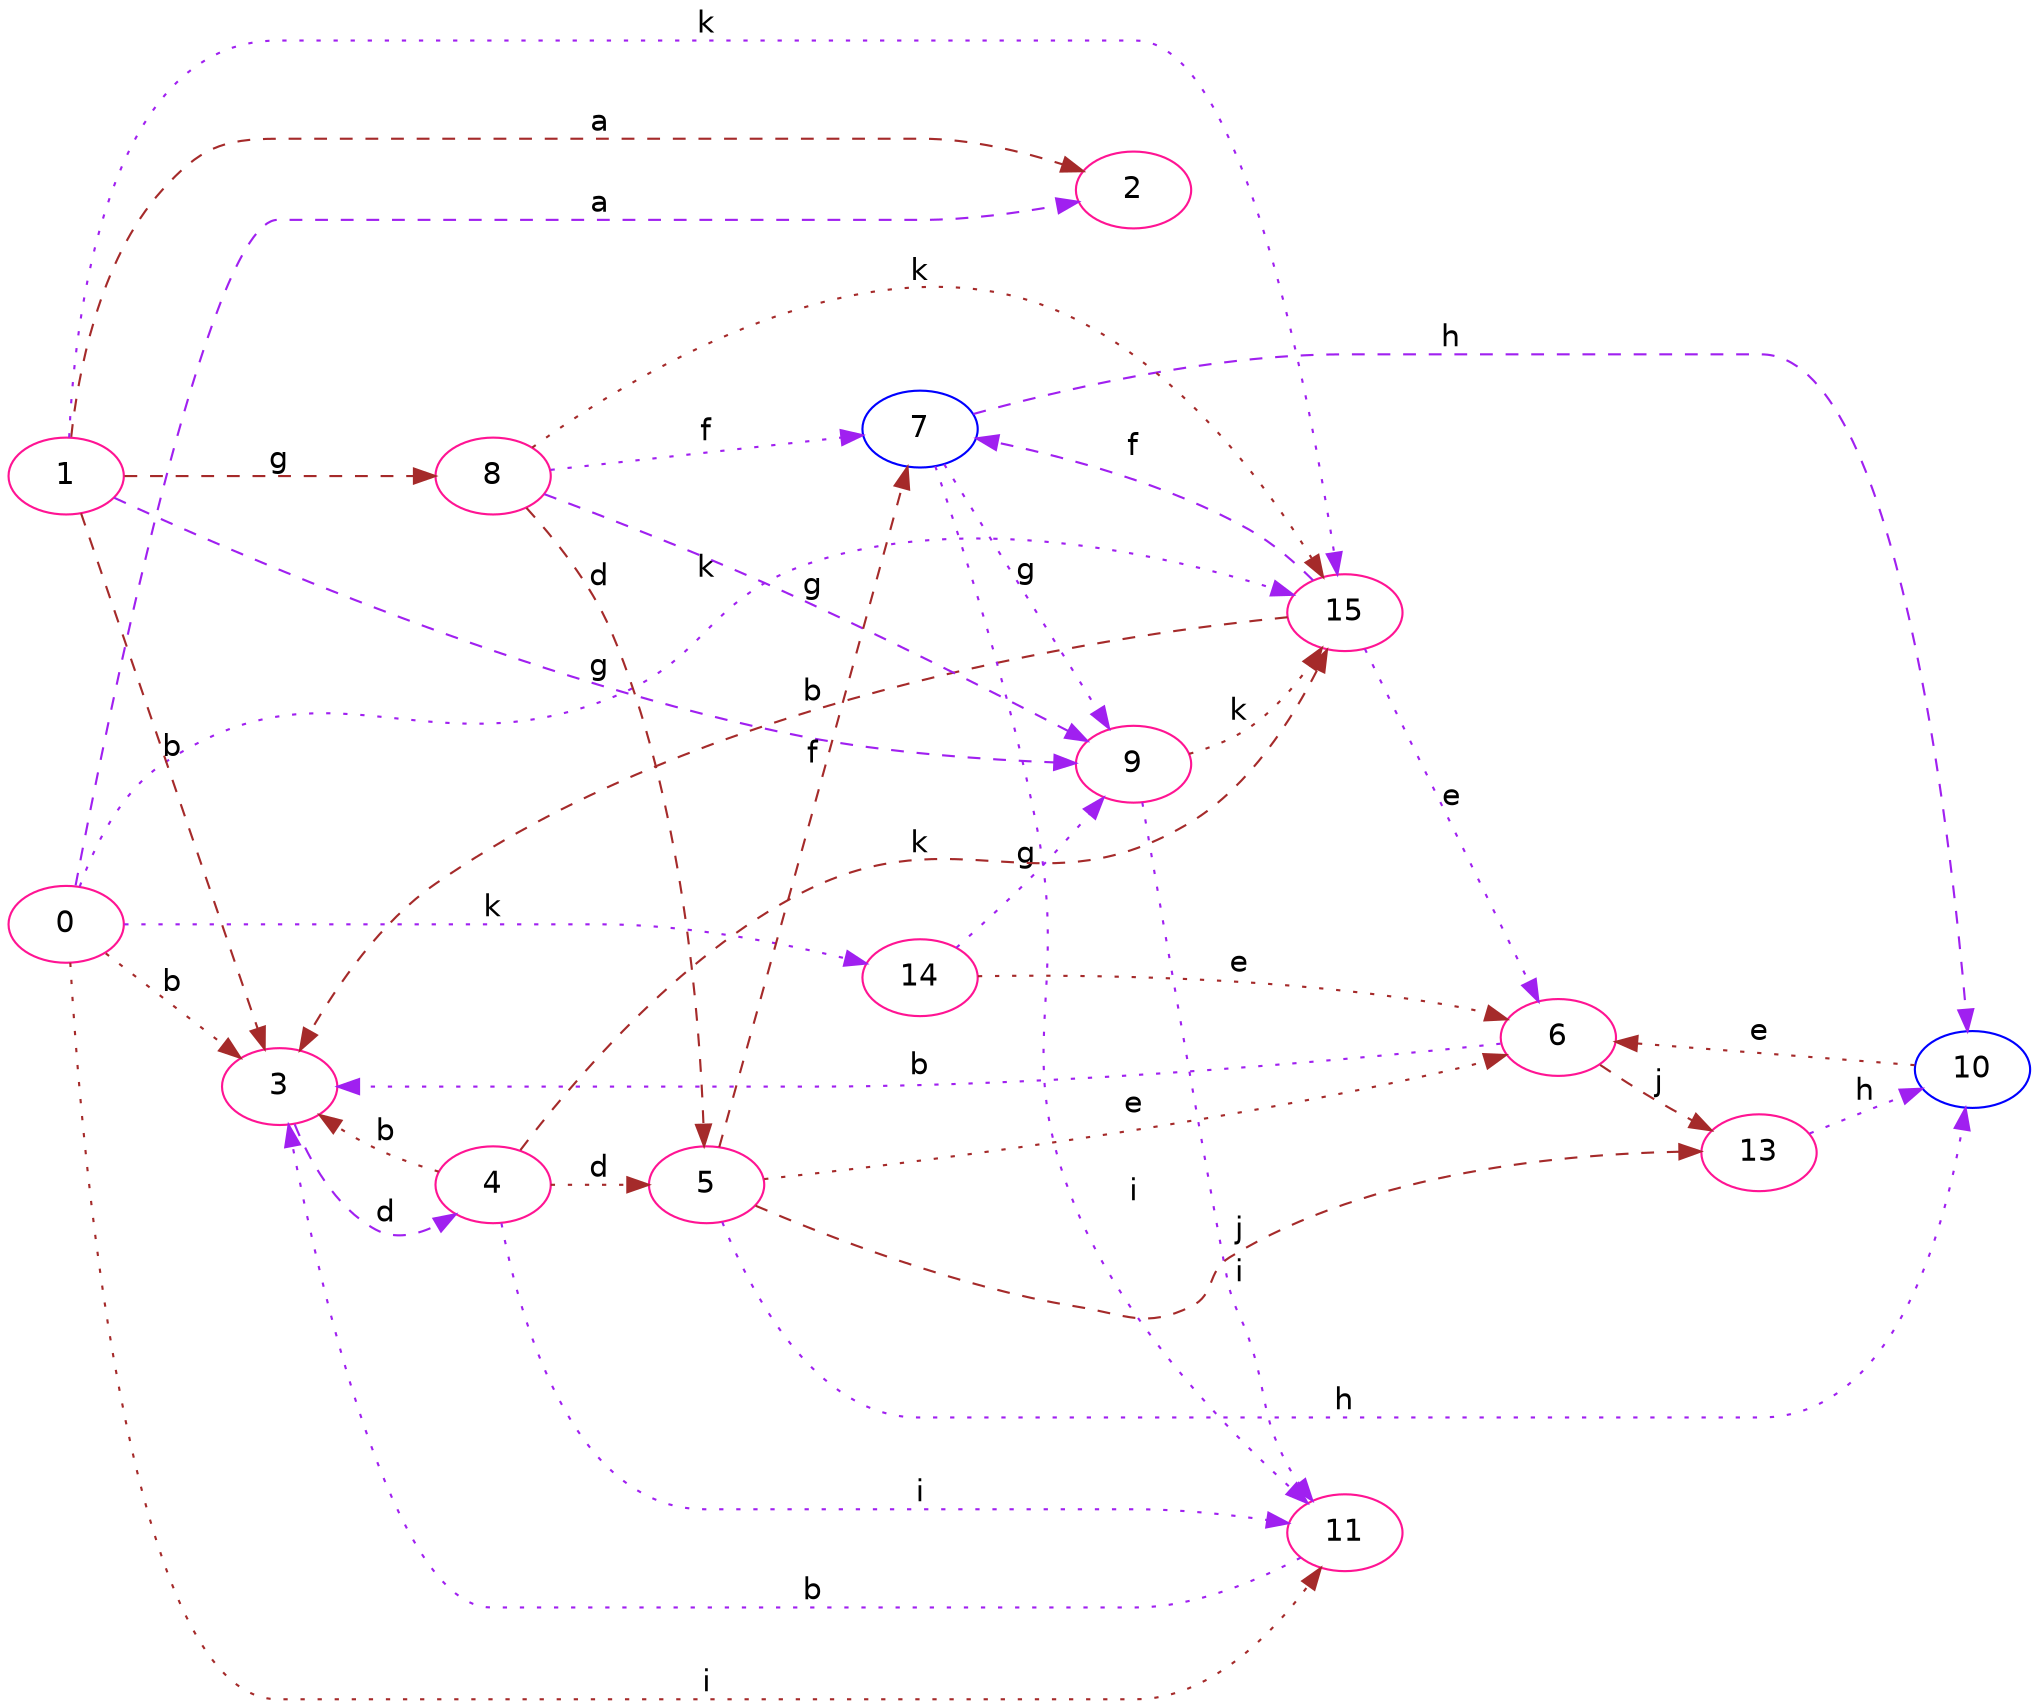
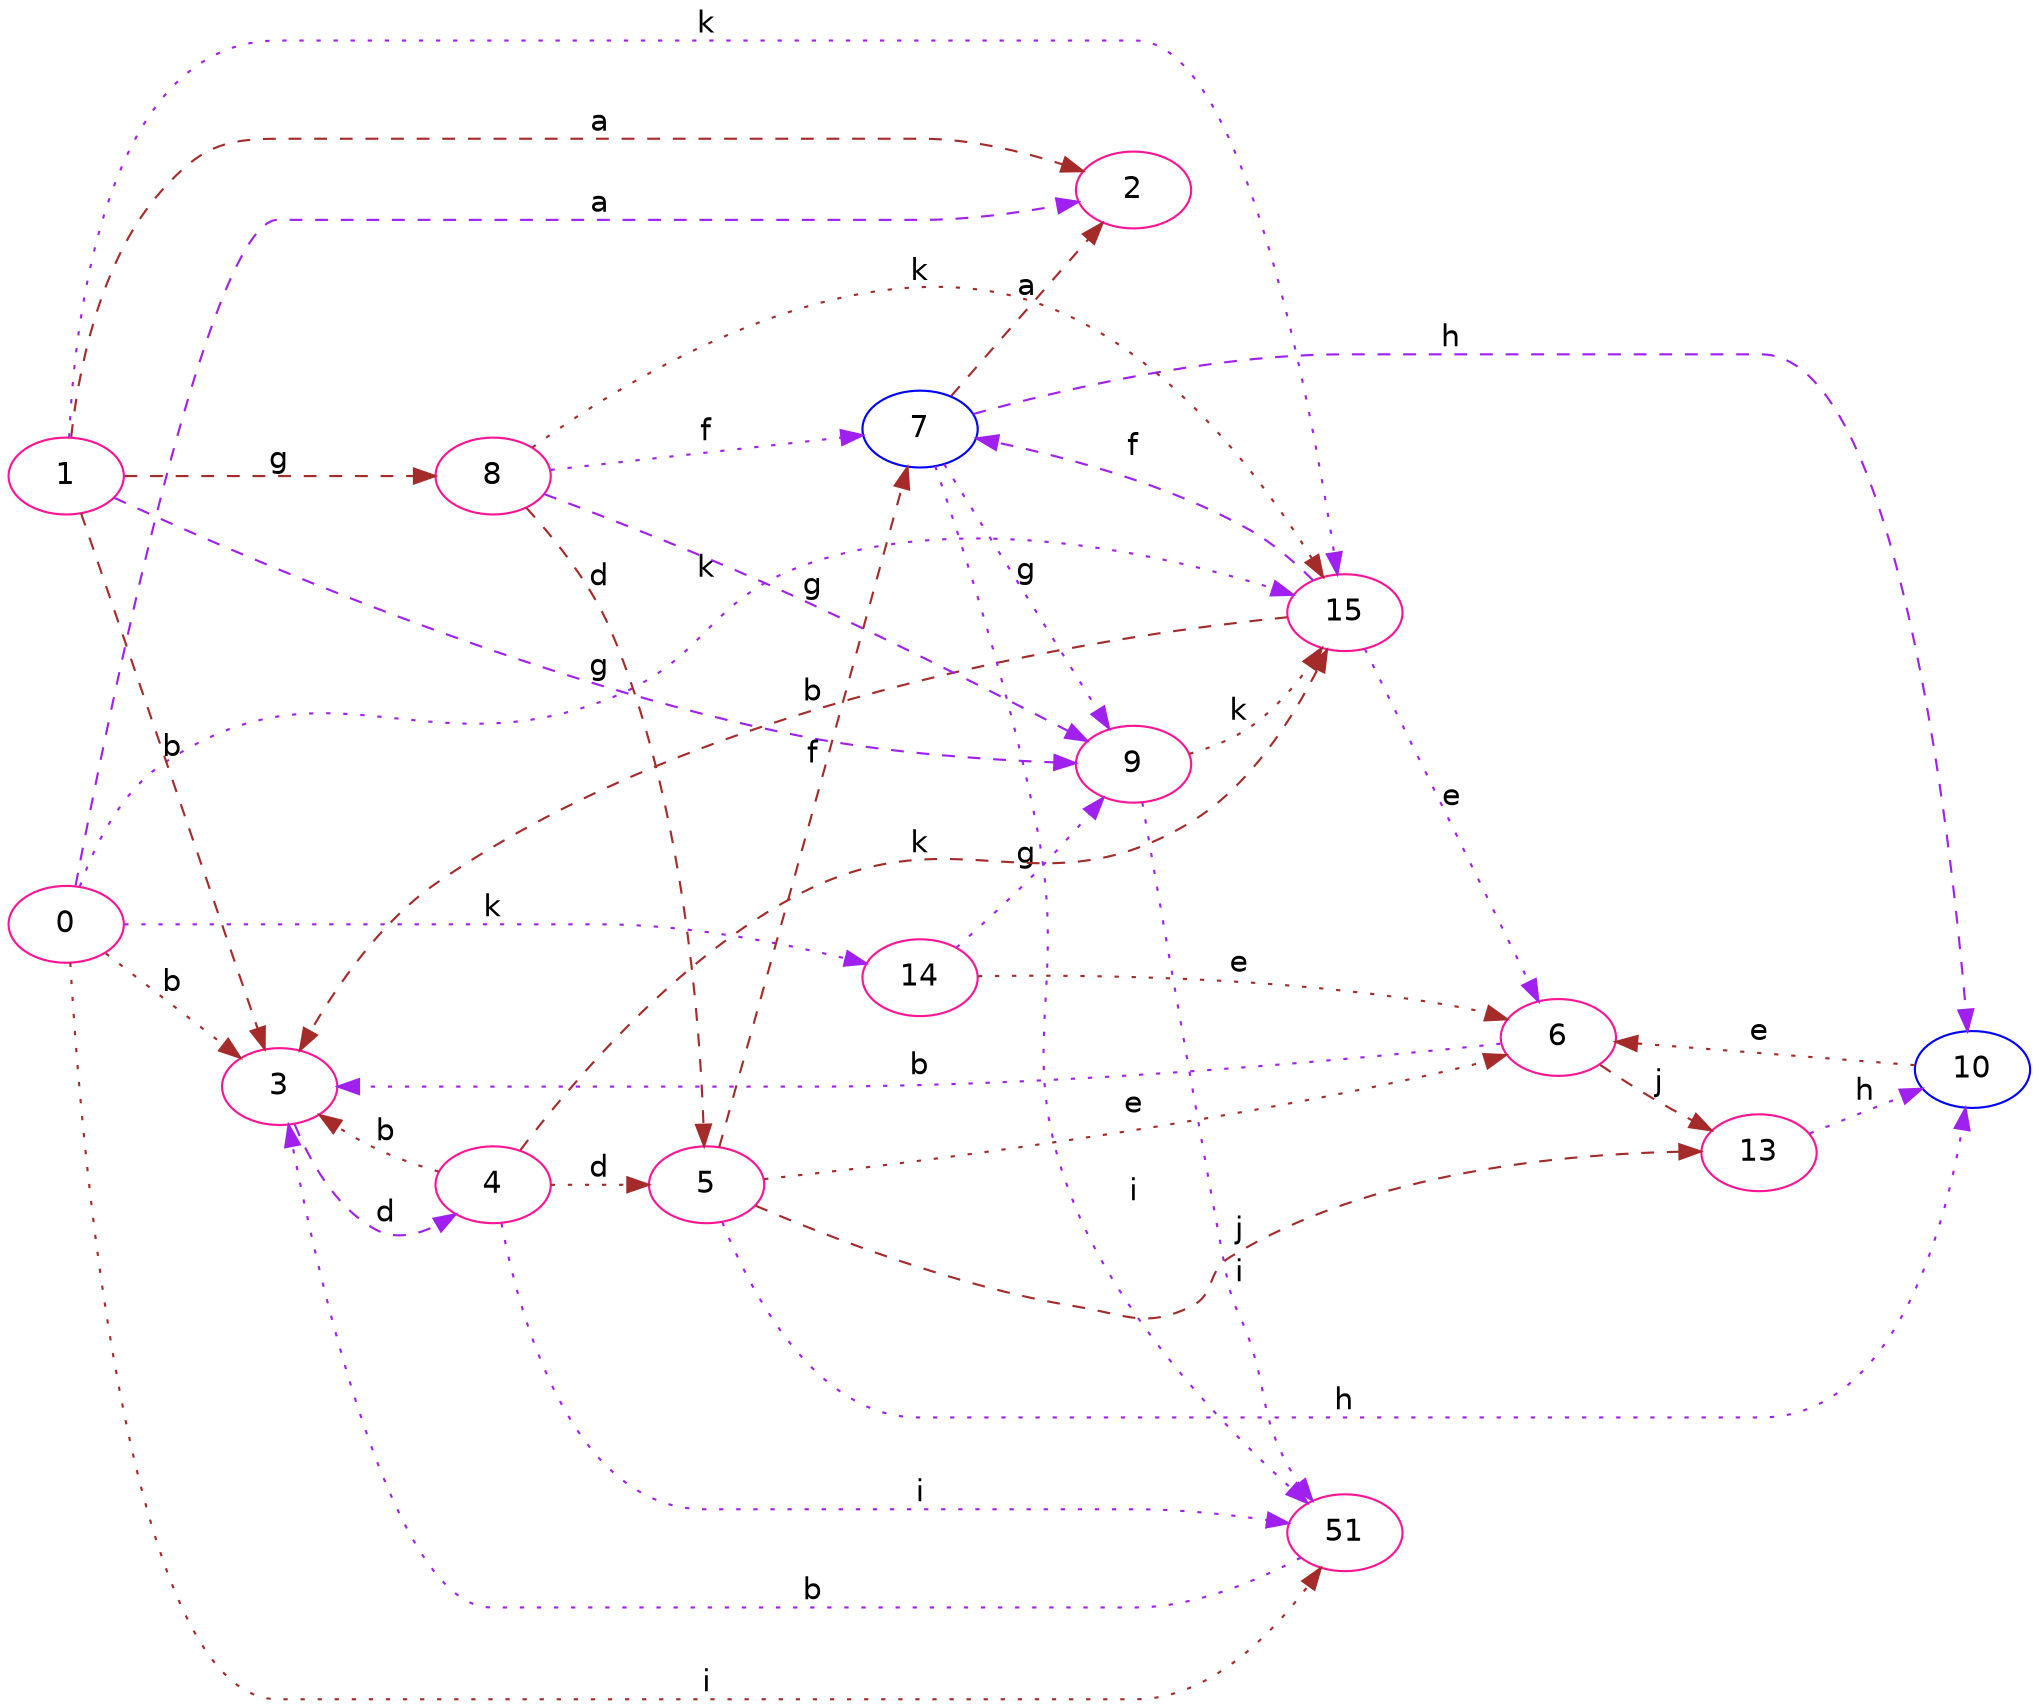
none -> (1020, 317)
(1345, 1533) -> (1345, 1533)
